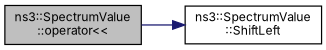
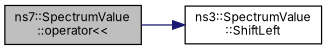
(73, 25) -> (73, 25)
